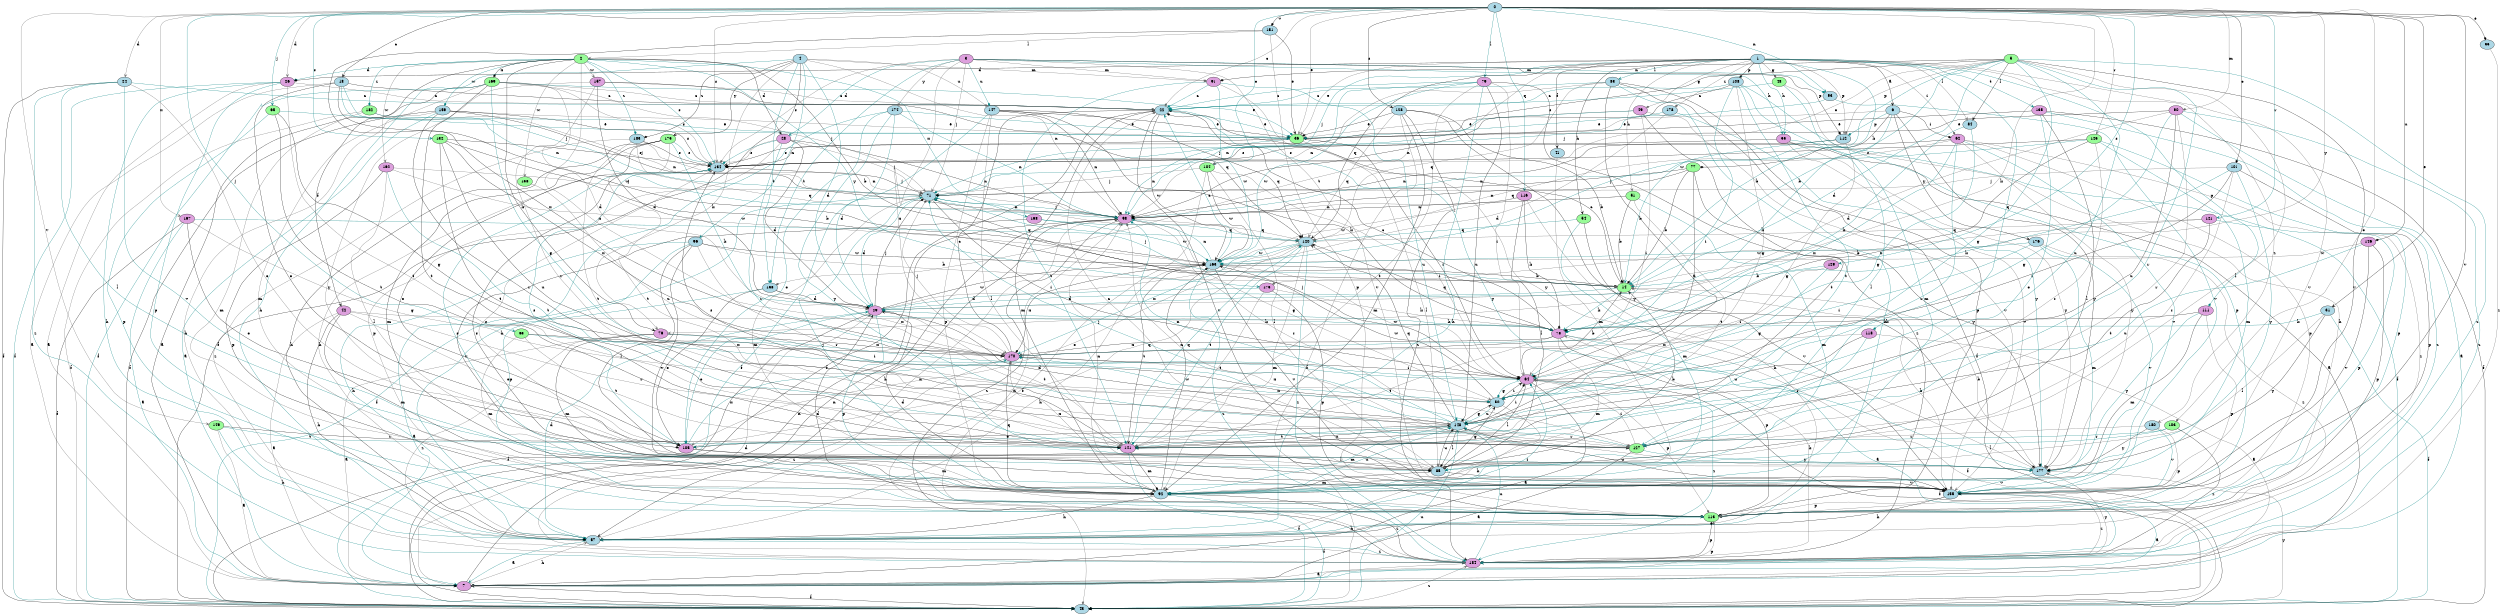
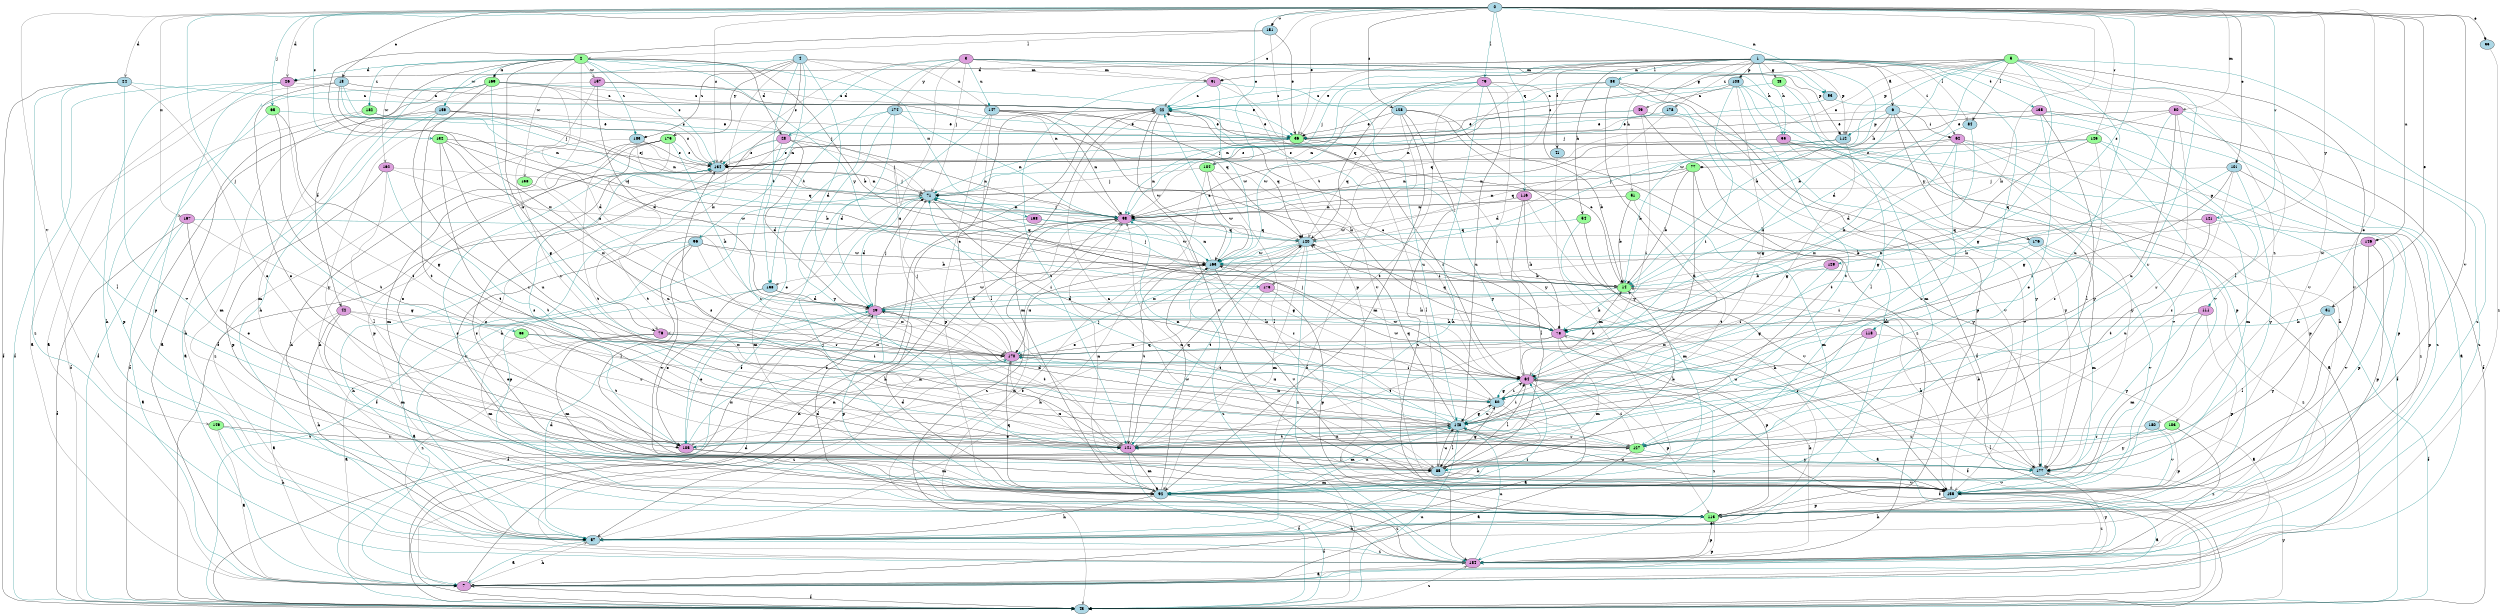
(1193, 337) -> (1193, 337)
